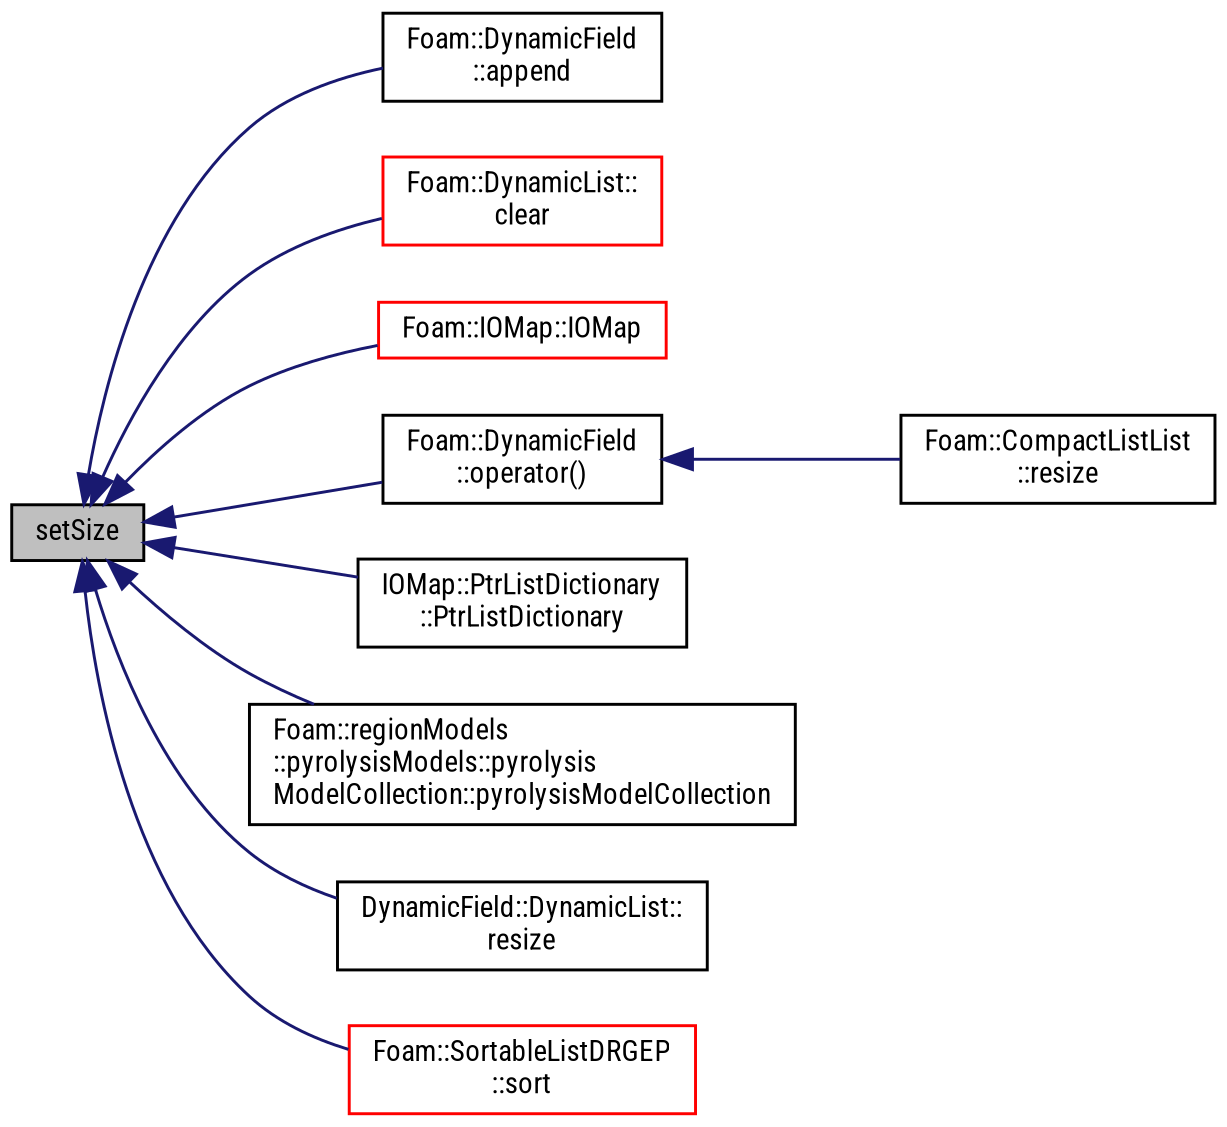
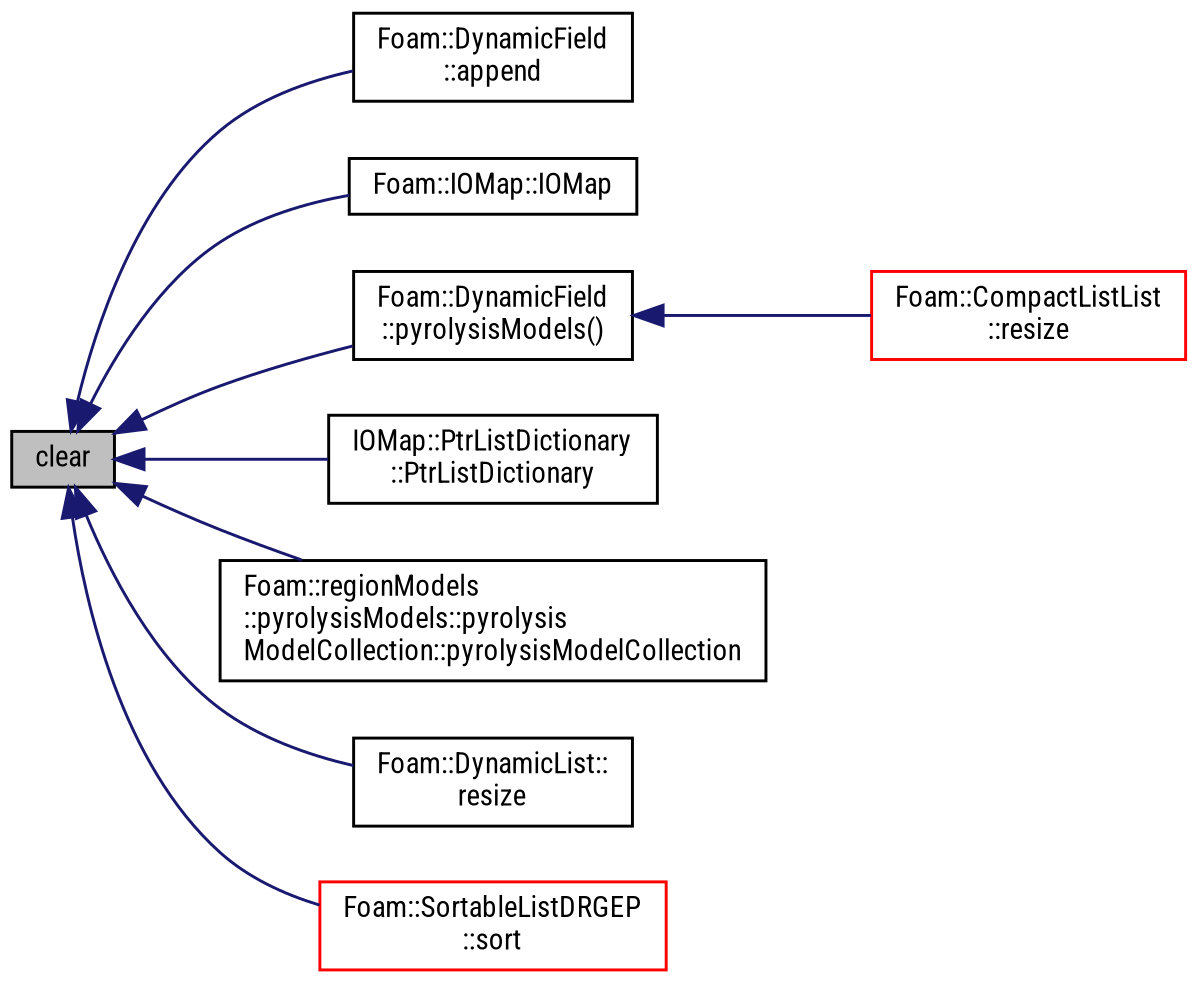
(522, 201) -> none
(522, 330) -> (493, 186)
(522, 459) -> (493, 315)
(1058, 459) -> (1029, 315)
(78, 533) -> (63, 459)
(522, 926) -> (493, 782)
